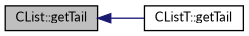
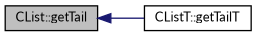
(194, 18) -> (198, 18)
